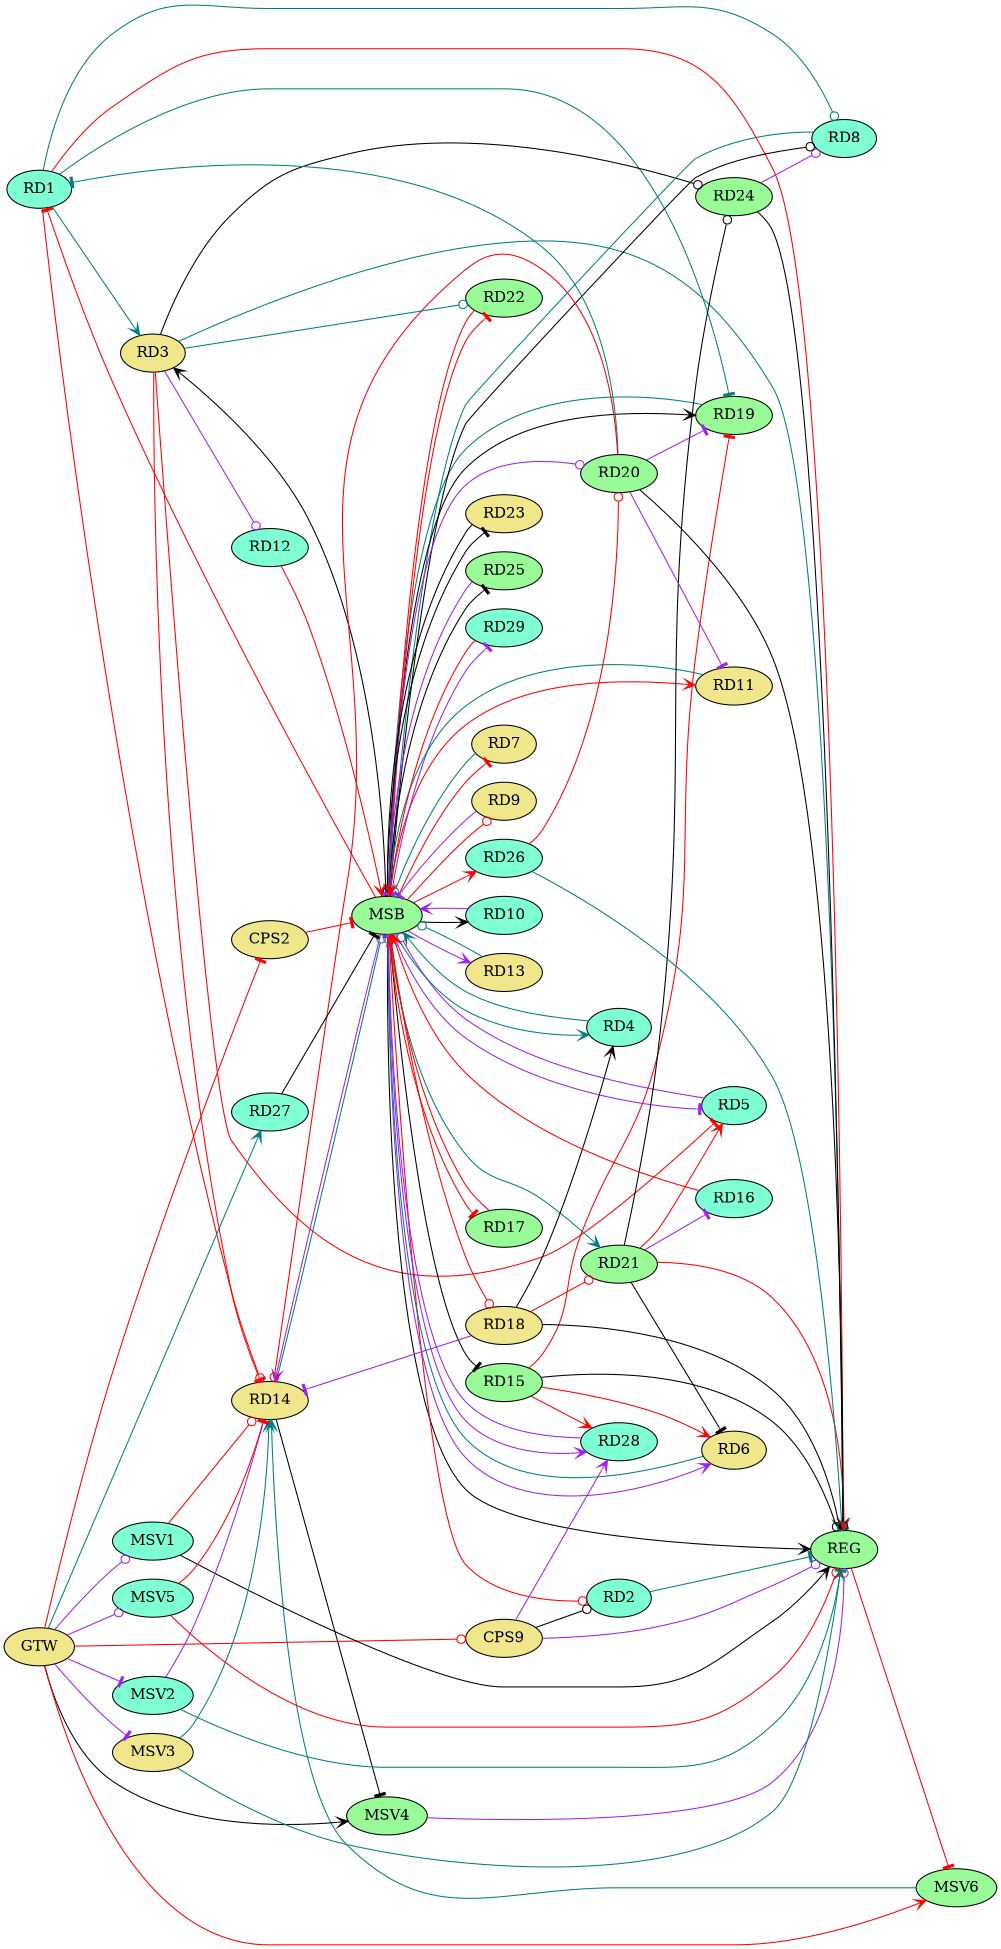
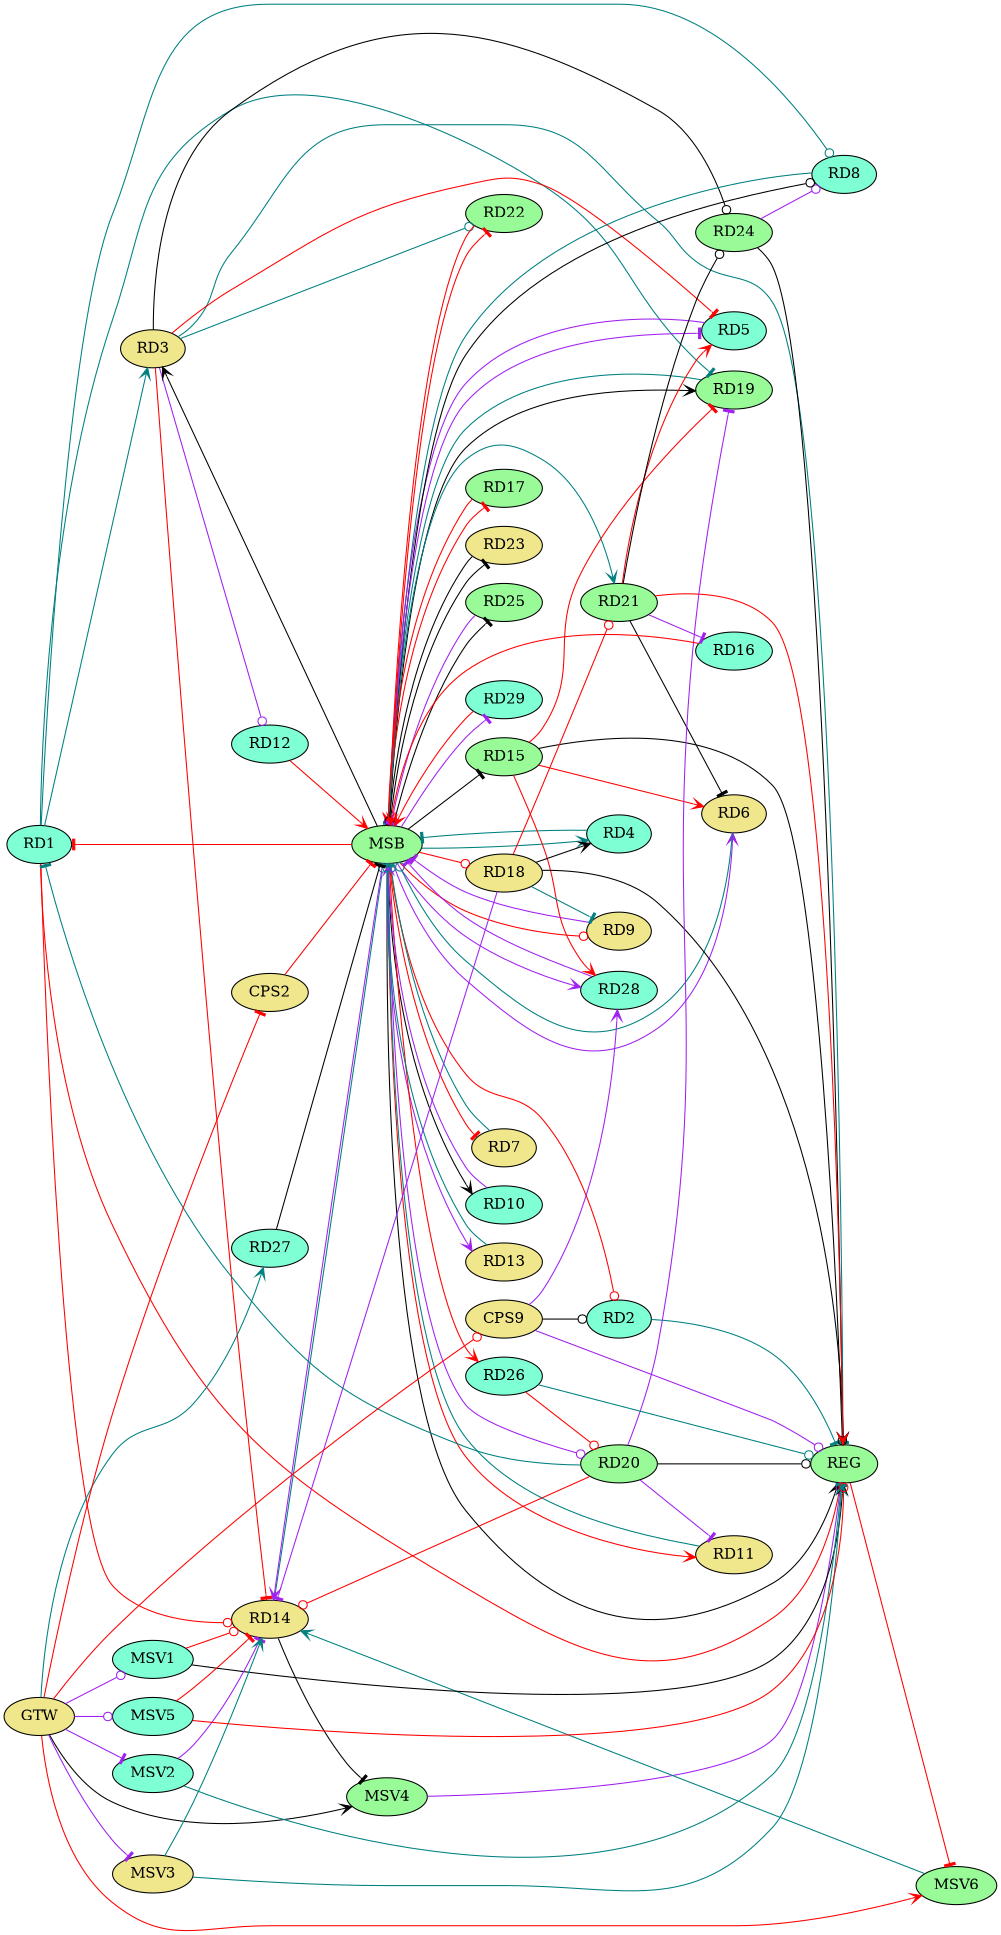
none -> (565, 904)
(489, 1002) -> (506, 832)
